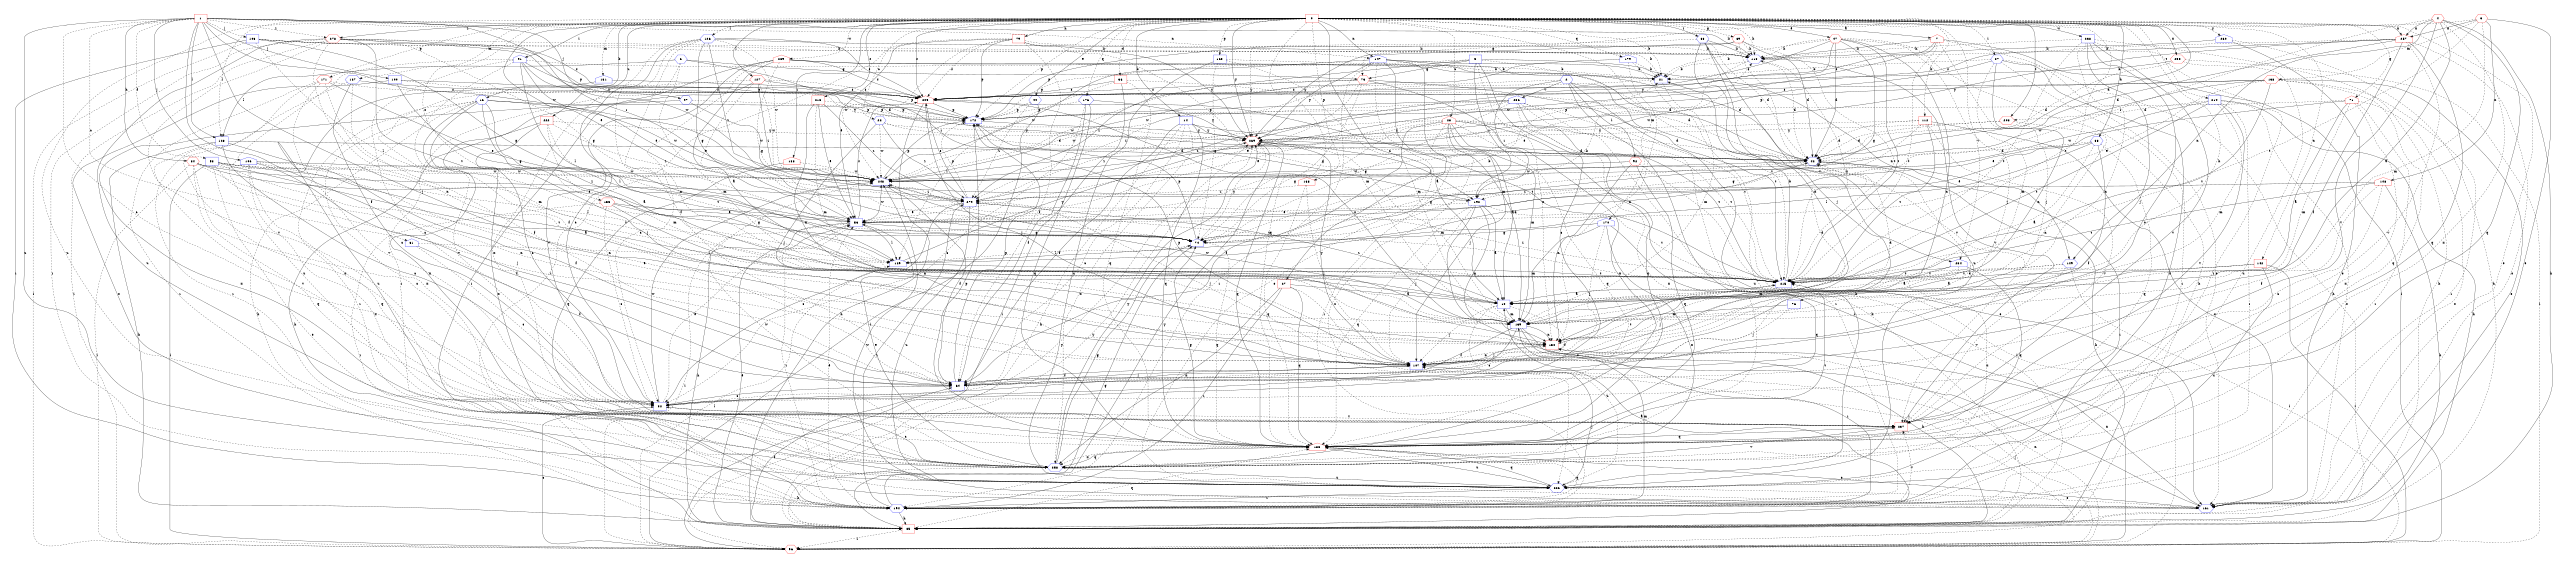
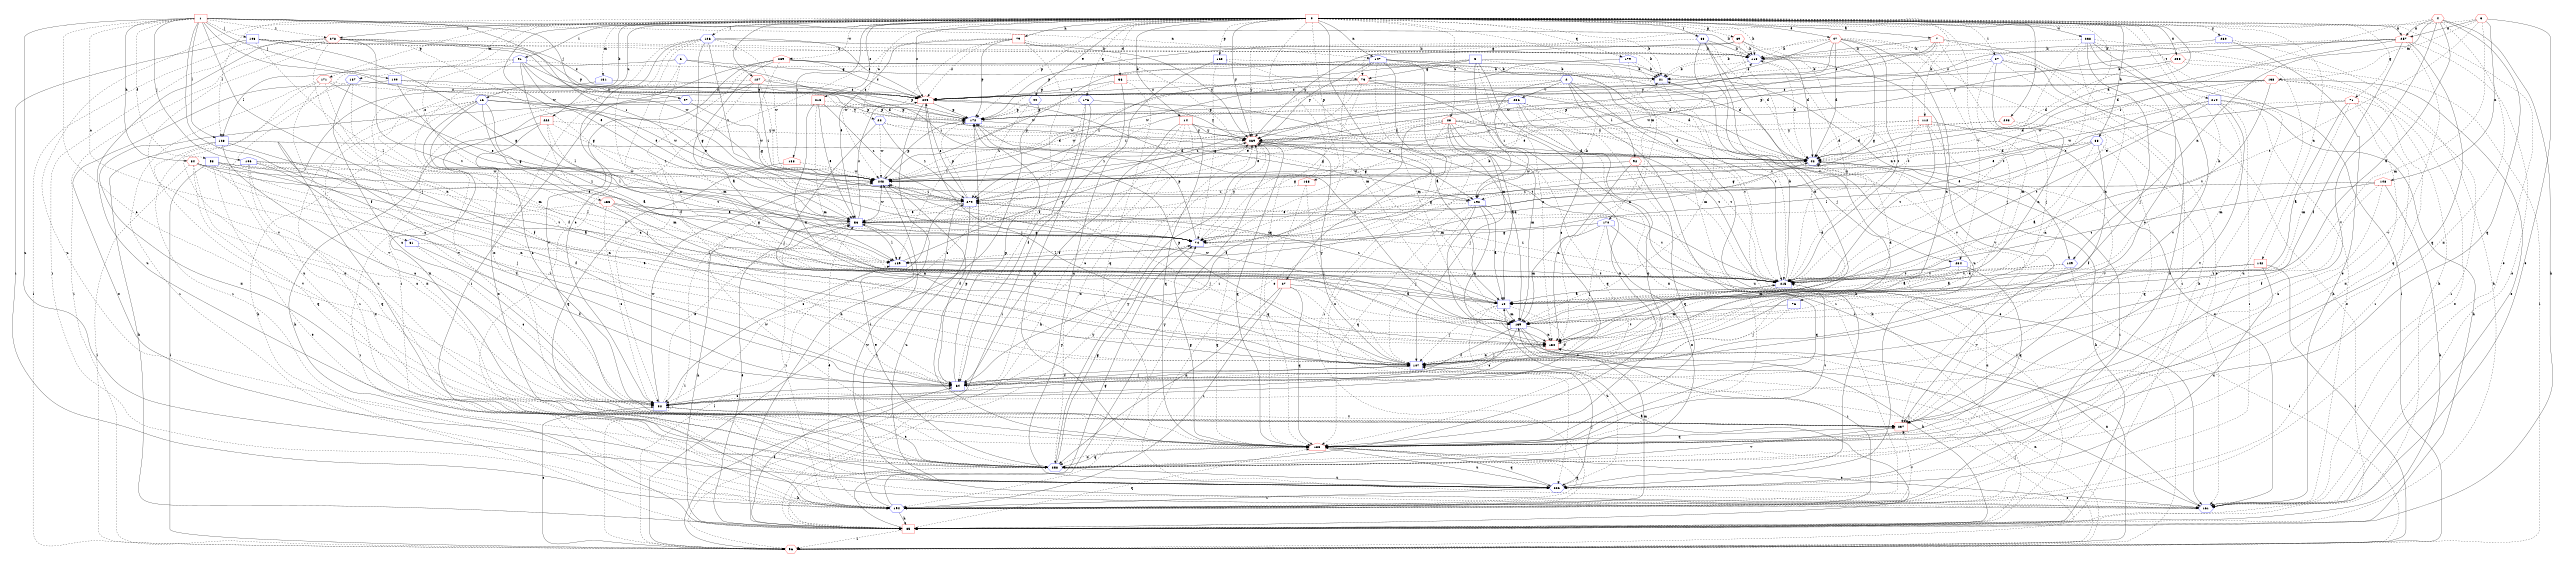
(2117, 112) -> (2014, 130)
(1186, 120) -> (1186, 120)
(544, 175) -> none
